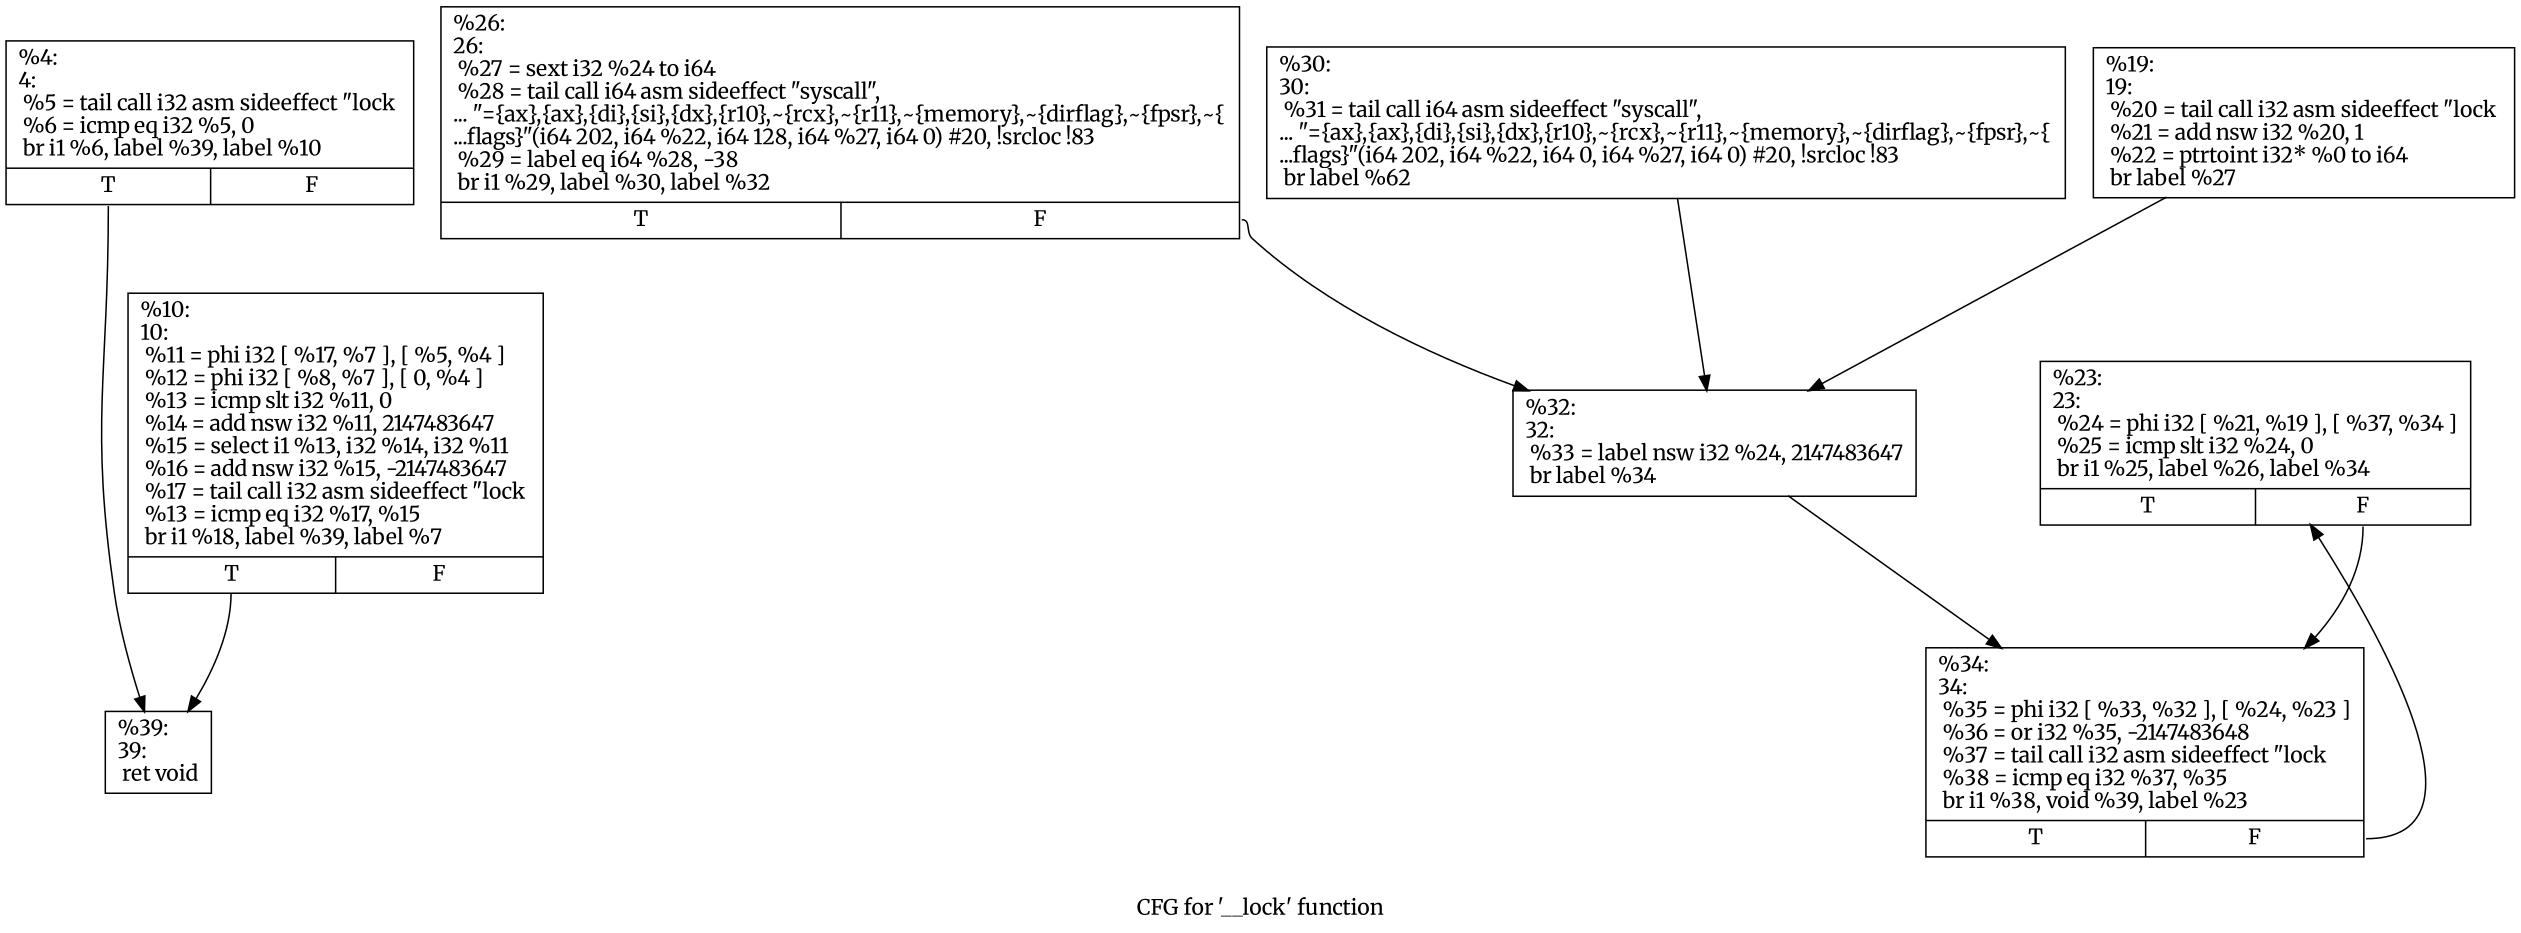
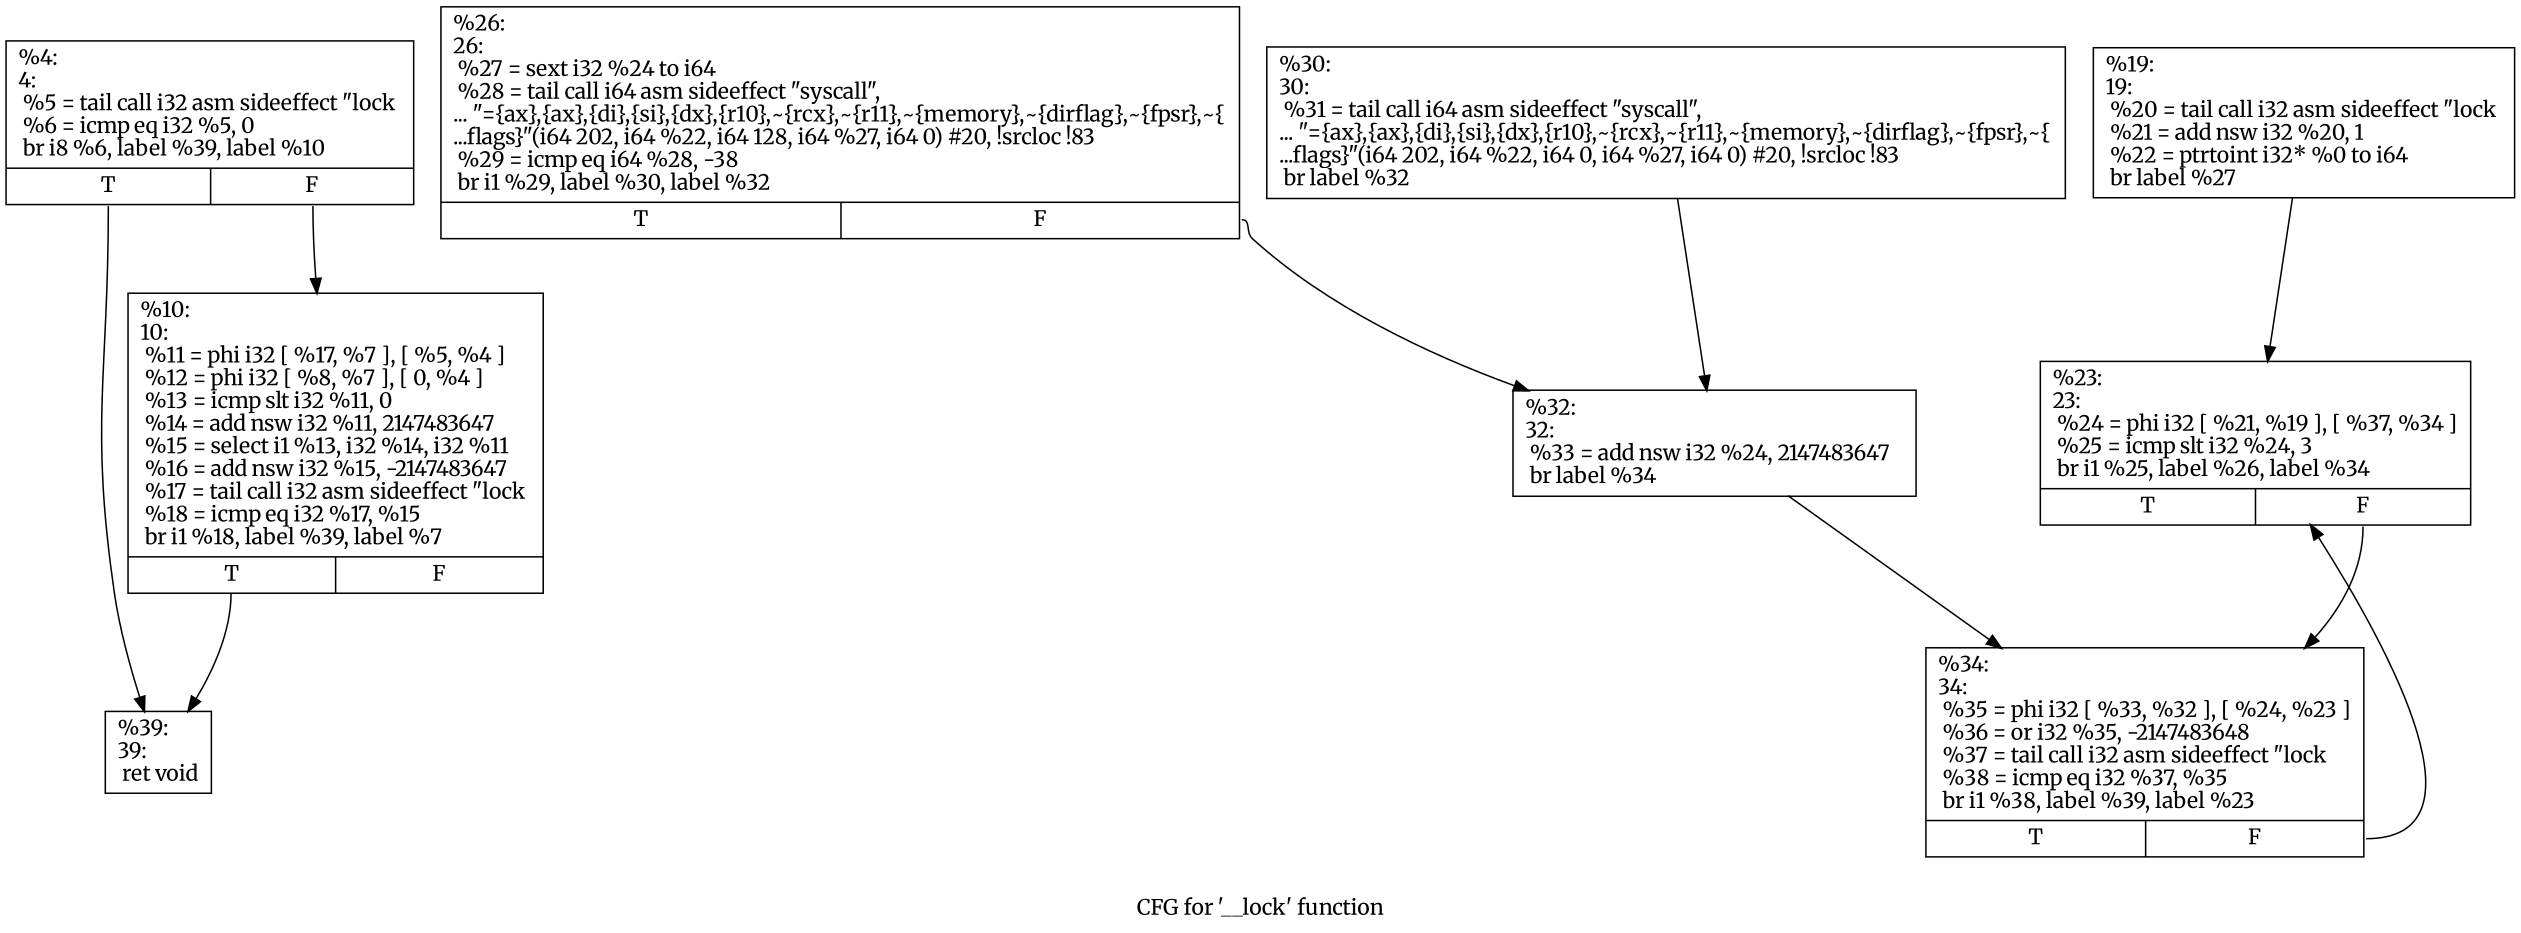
(170, 149) -> (172, 149)
(596, 161) -> (596, 161)
(1346, 179) -> (1345, 179)
none -> (314, 242)
(1994, 290) -> (2281, 272)
(2184, 447) -> (2183, 447)
(1715, 454) -> (1708, 454)
(281, 515) -> (281, 515)
(2093, 802) -> (2097, 802)
